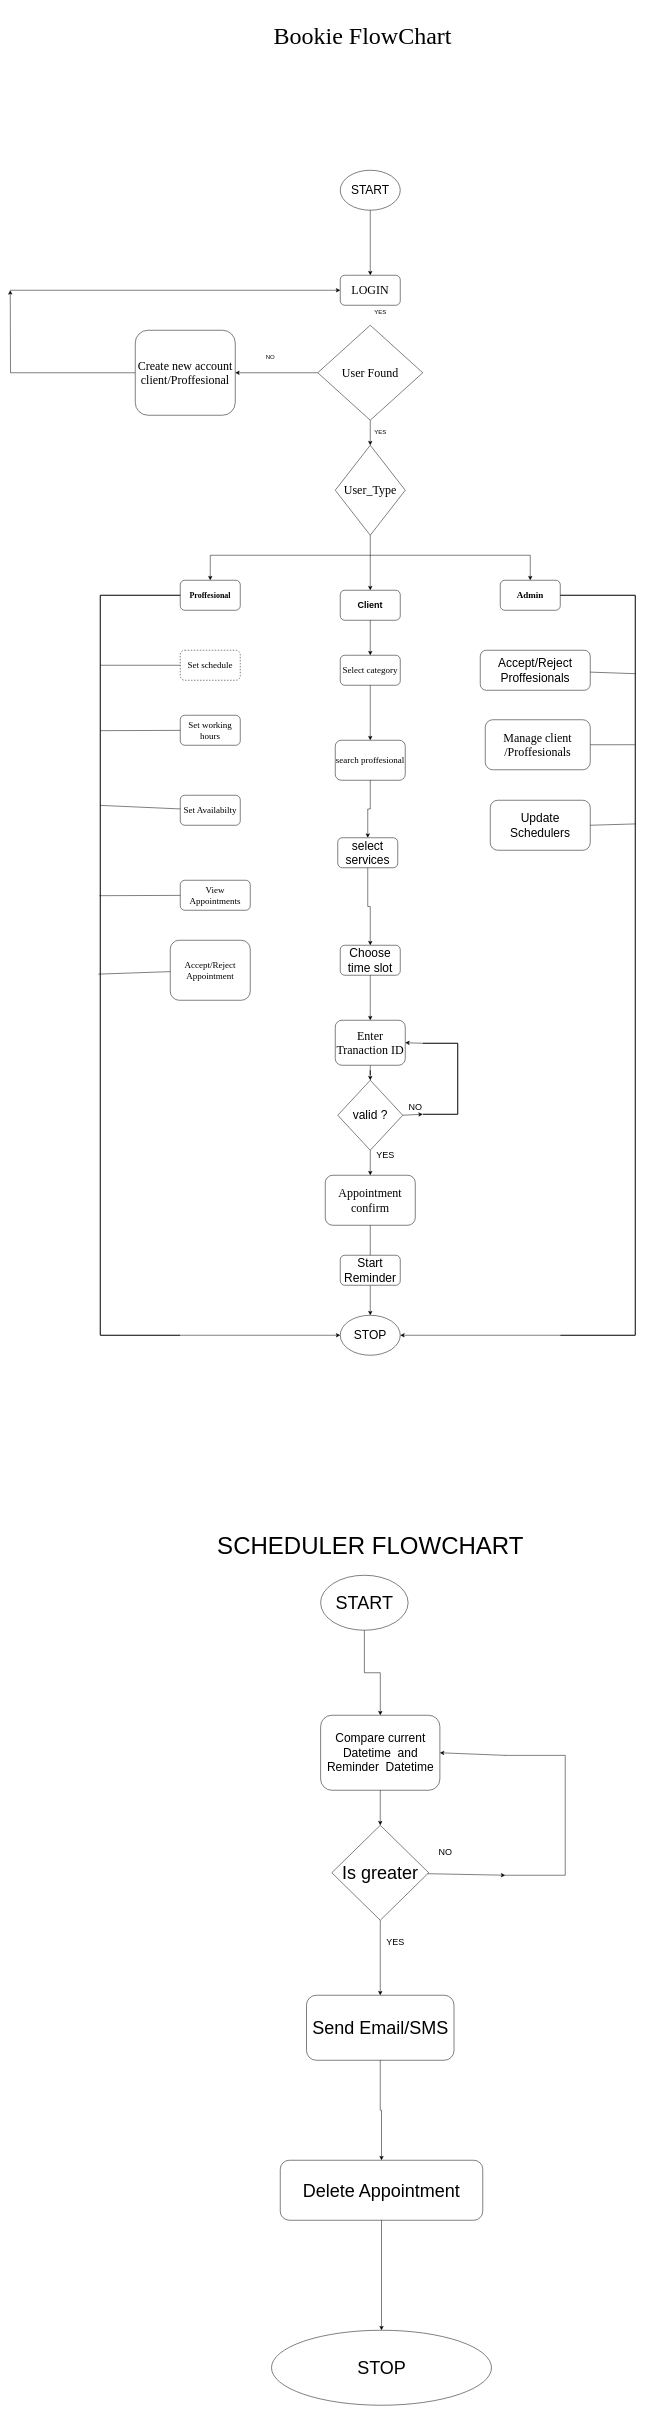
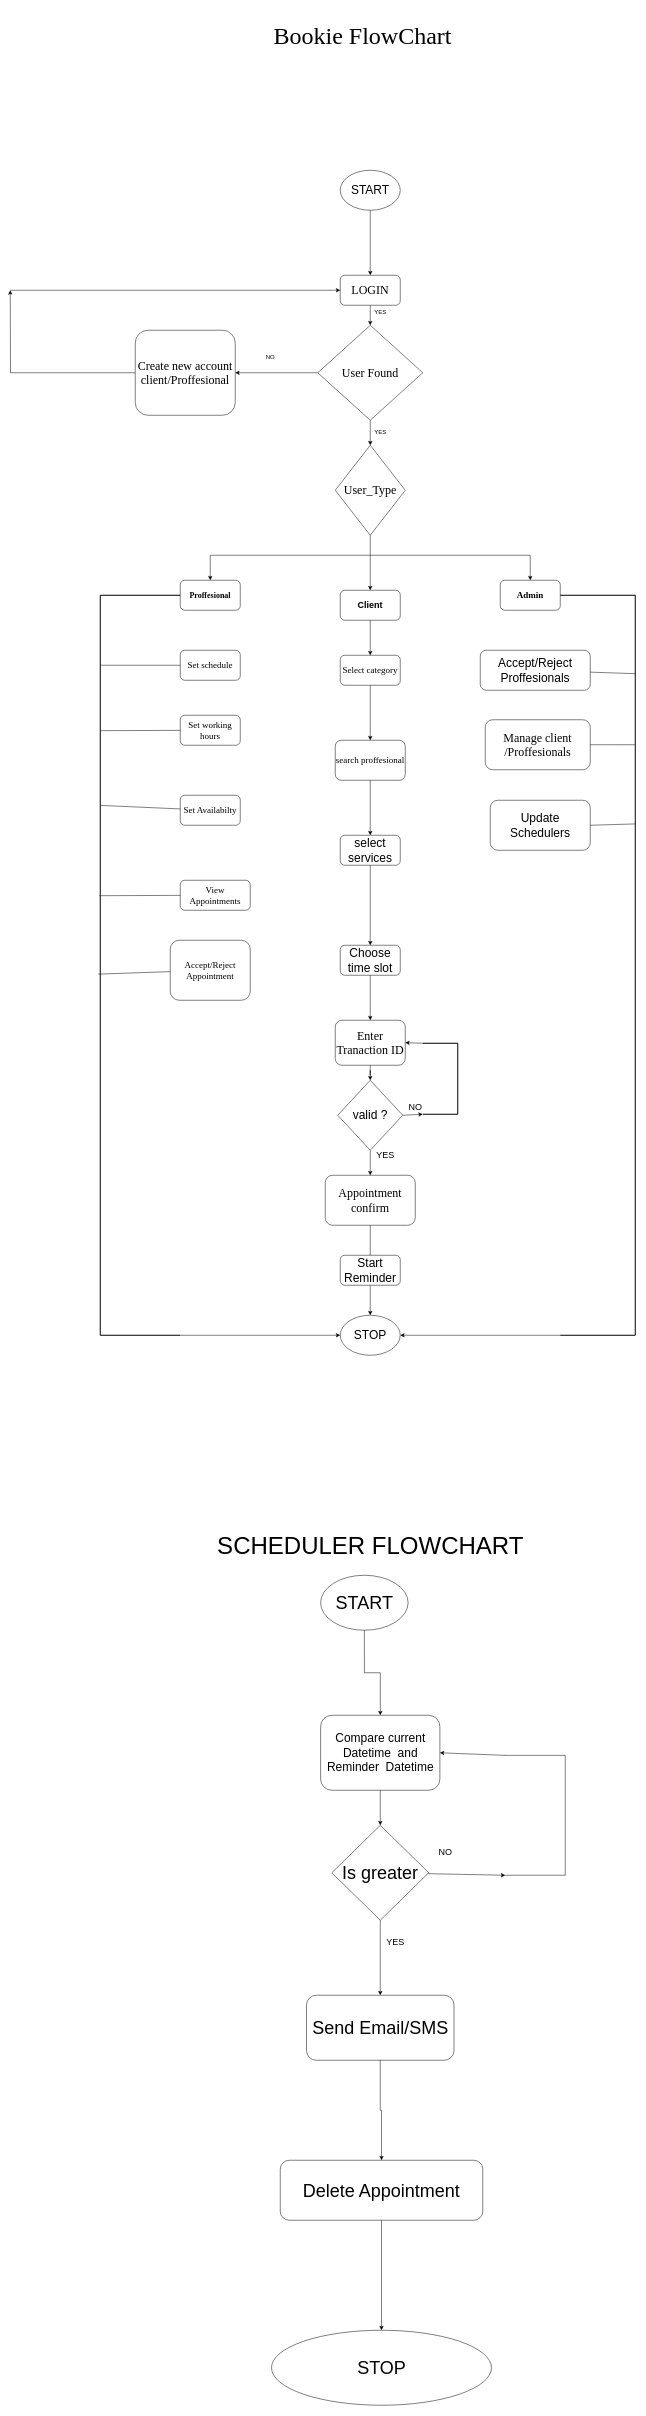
none -> (370, 320)
(210, 665) -> (210, 665)
(368, 853) -> (370, 850)
